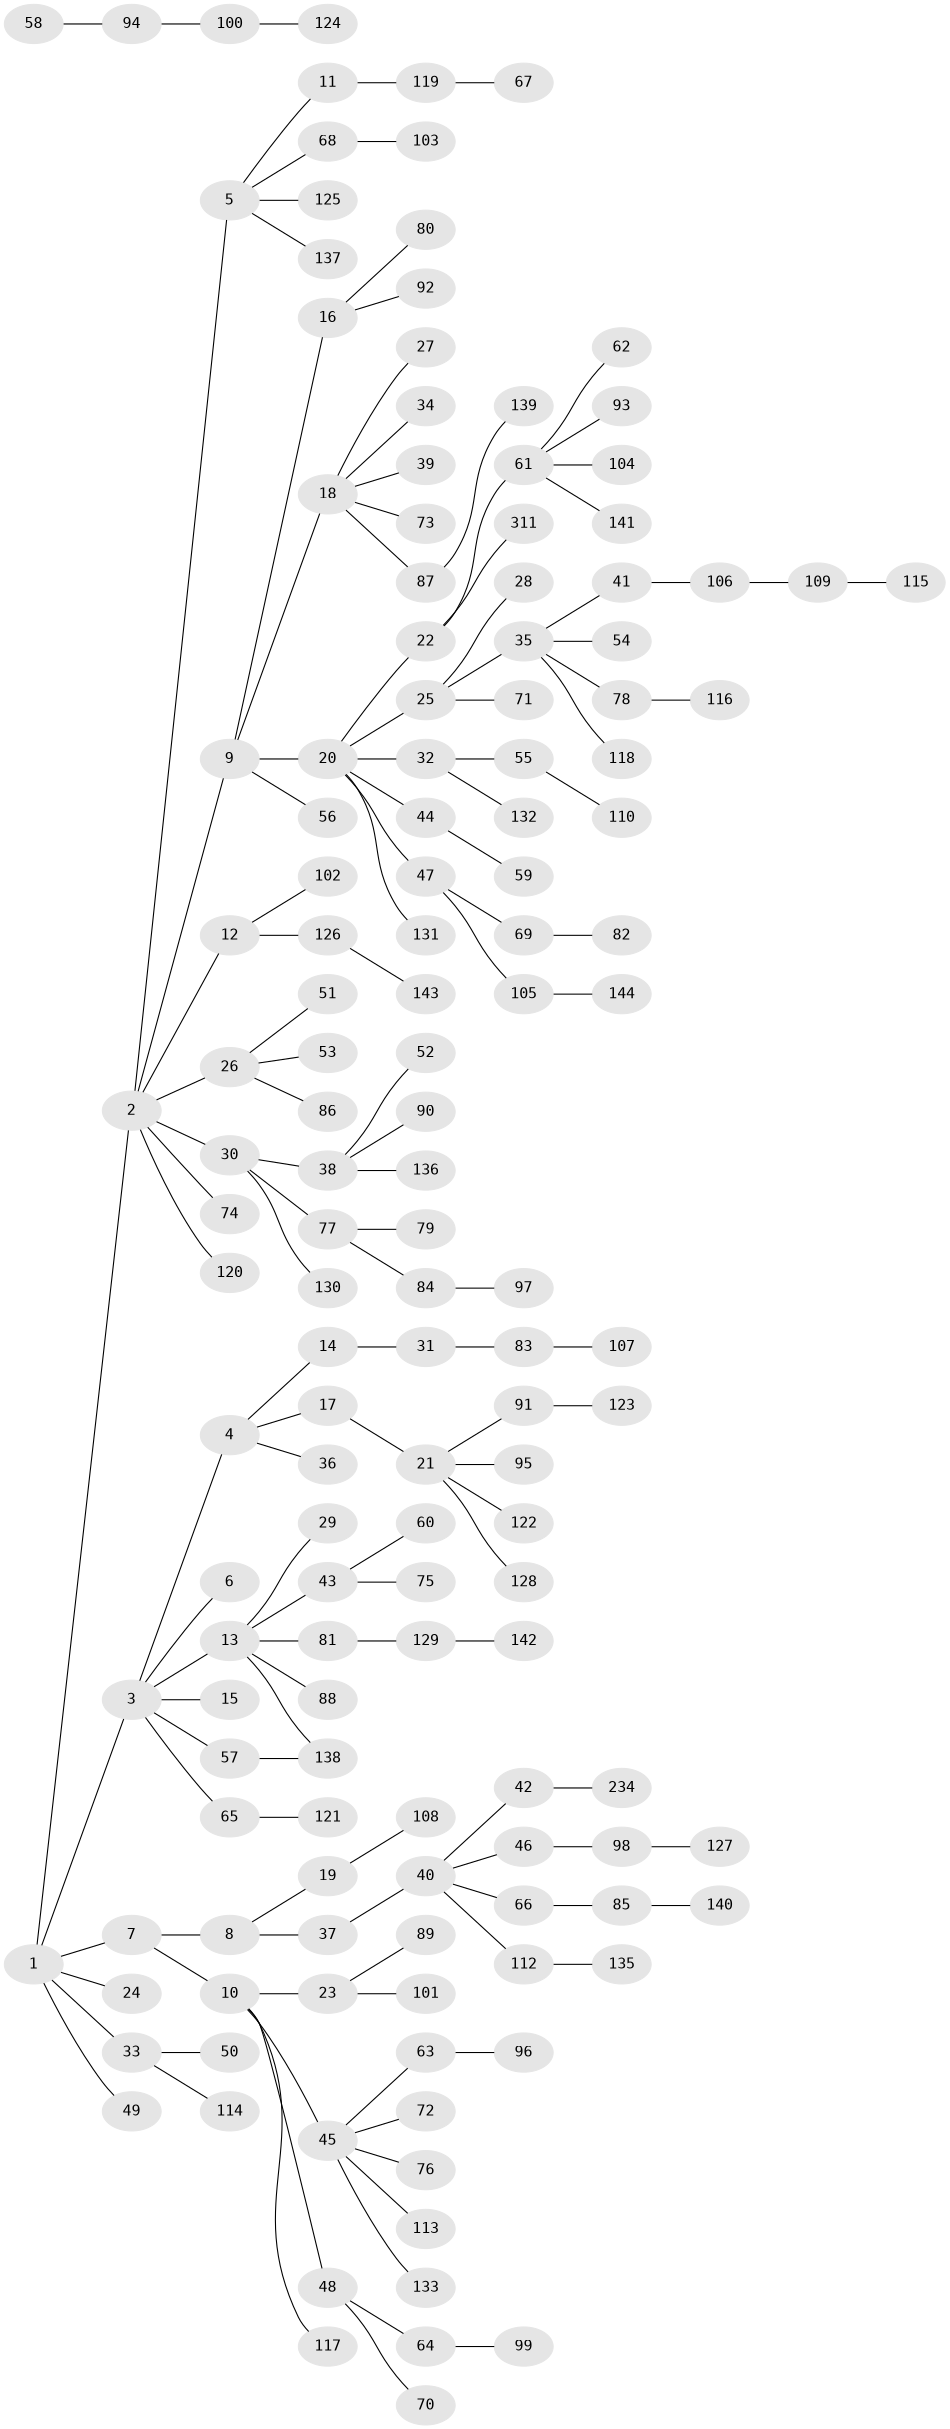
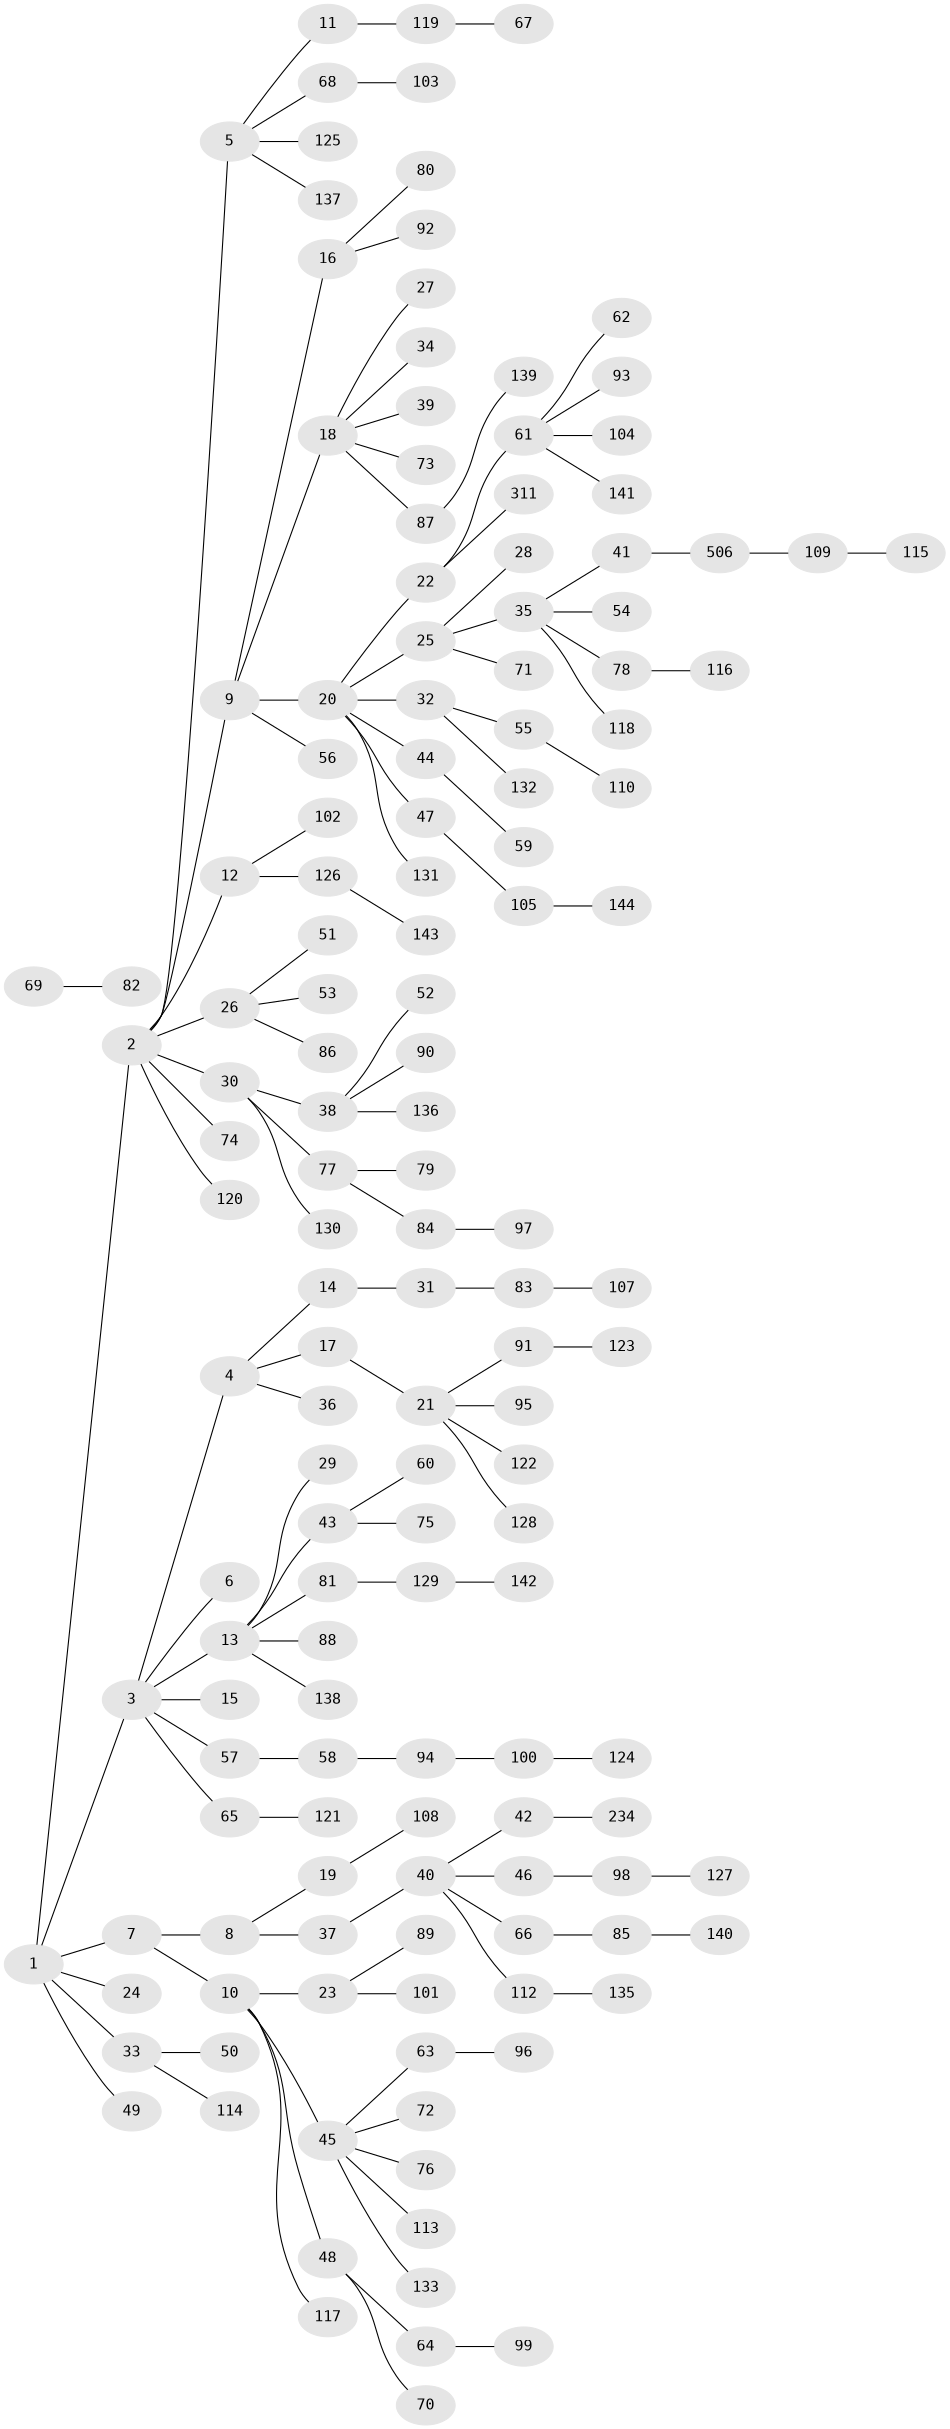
(720, 583) -> (720, 553)
(475, 906) -> none
(279, 1759) -> (279, 1759)
